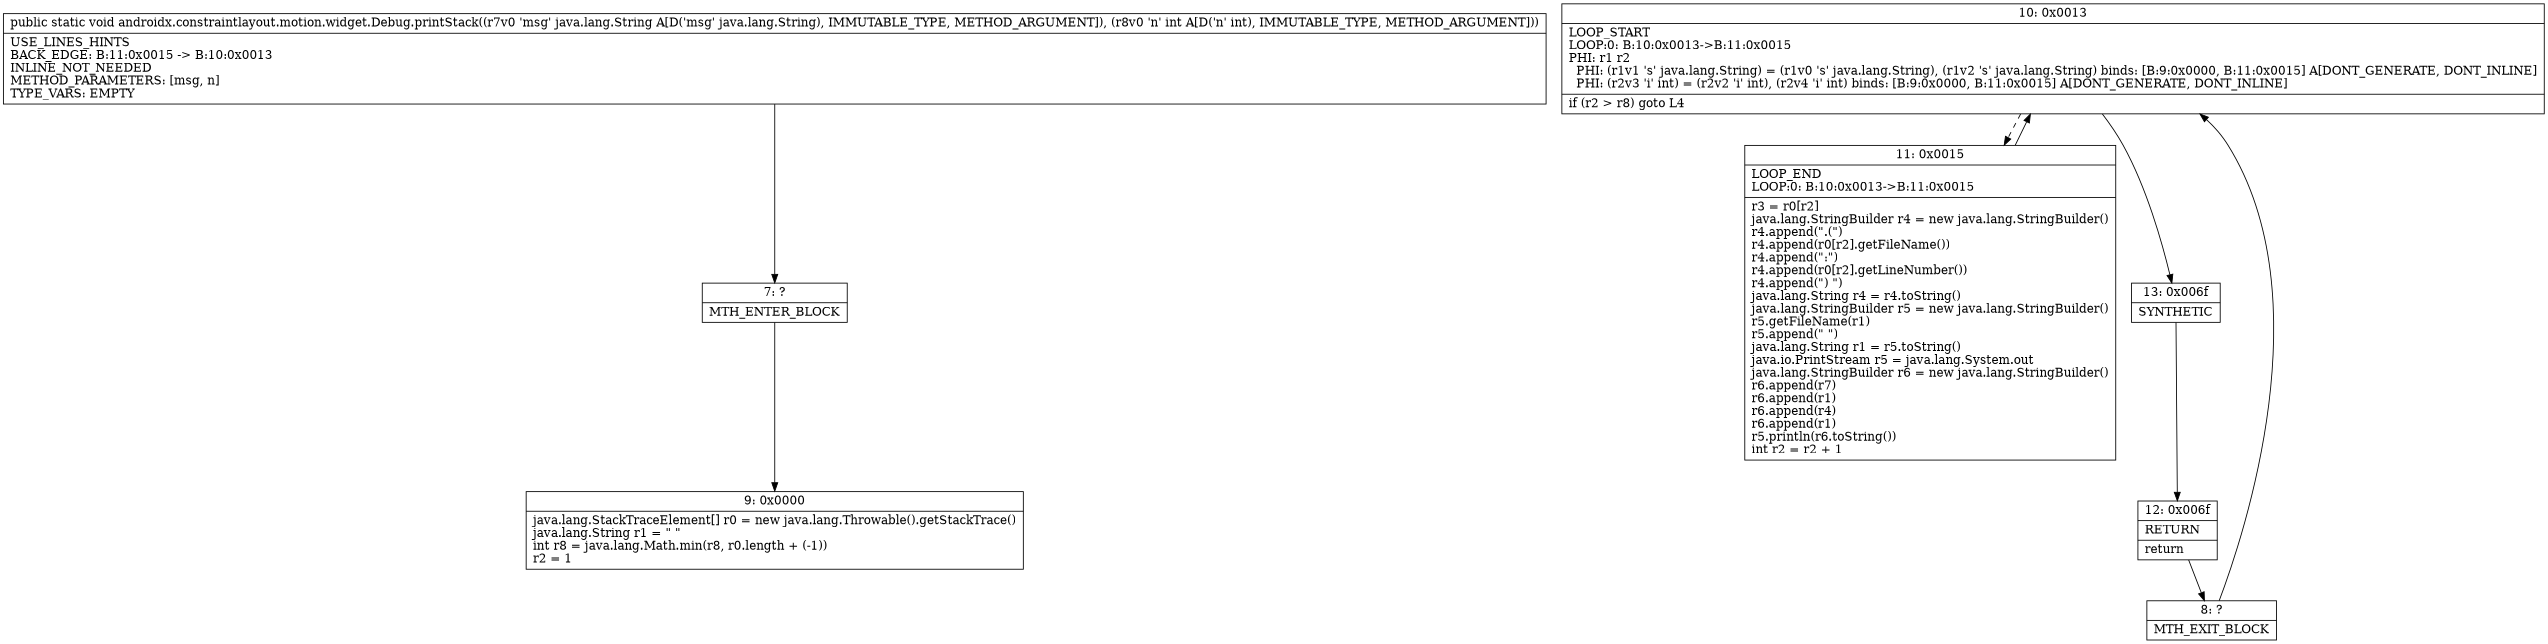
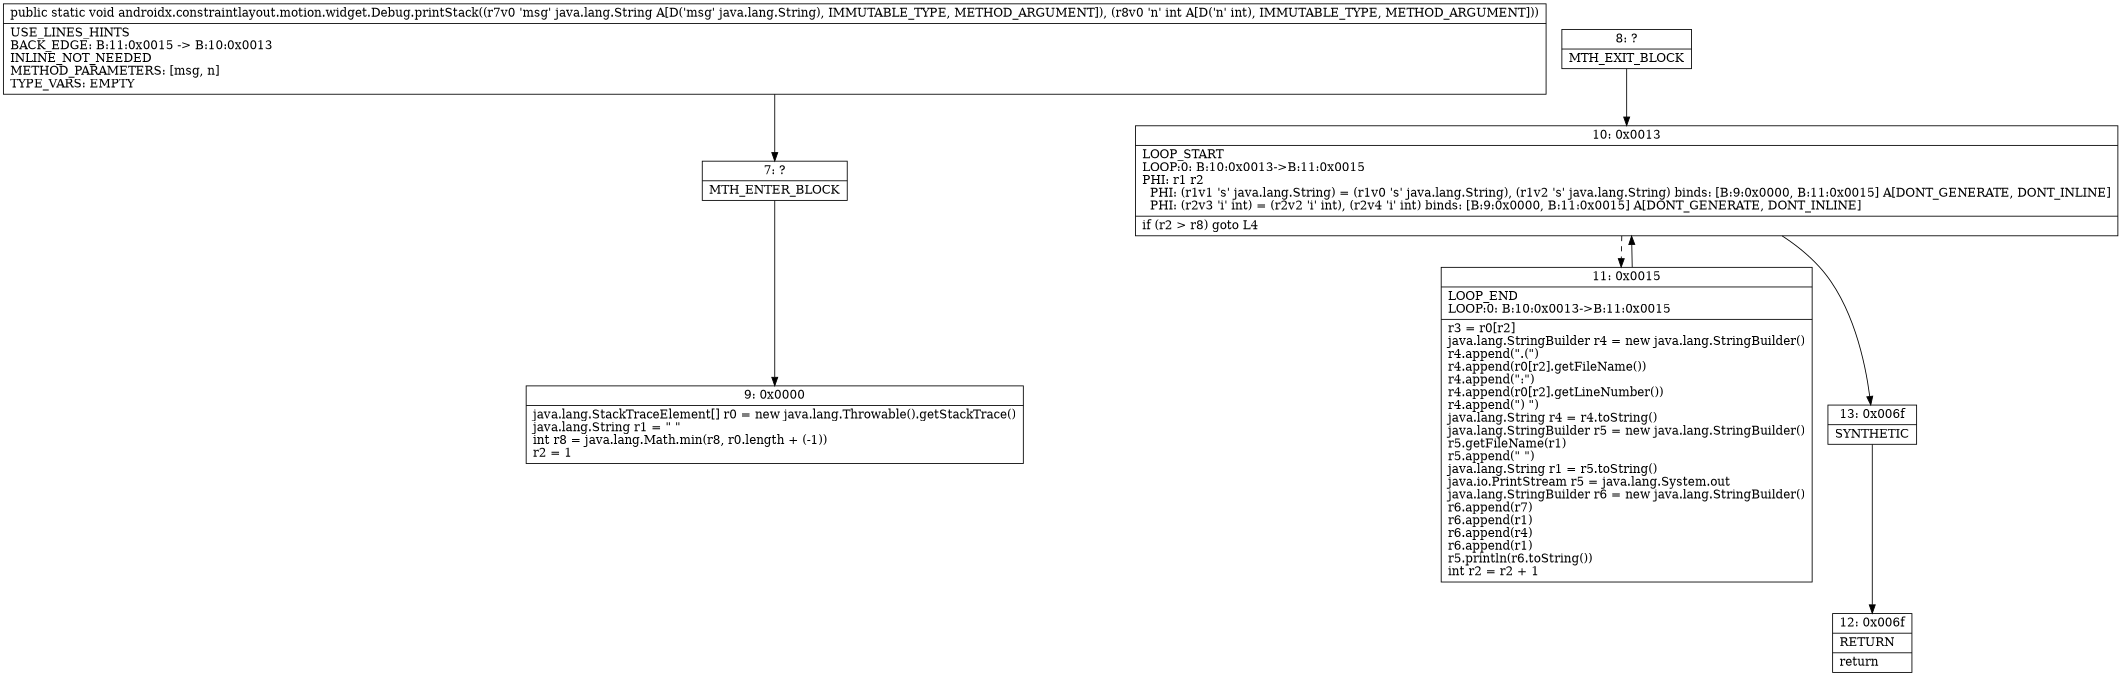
(2195, 576) -> none
